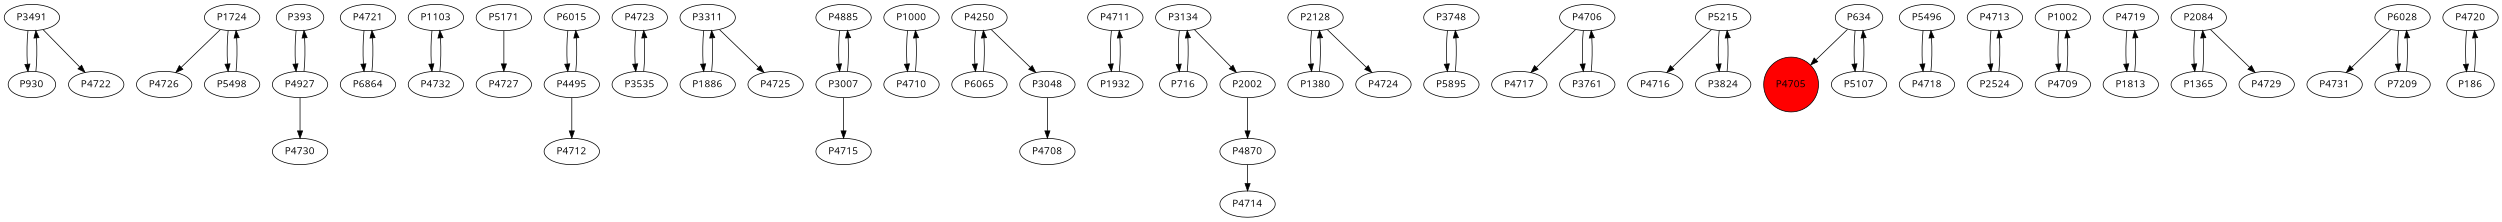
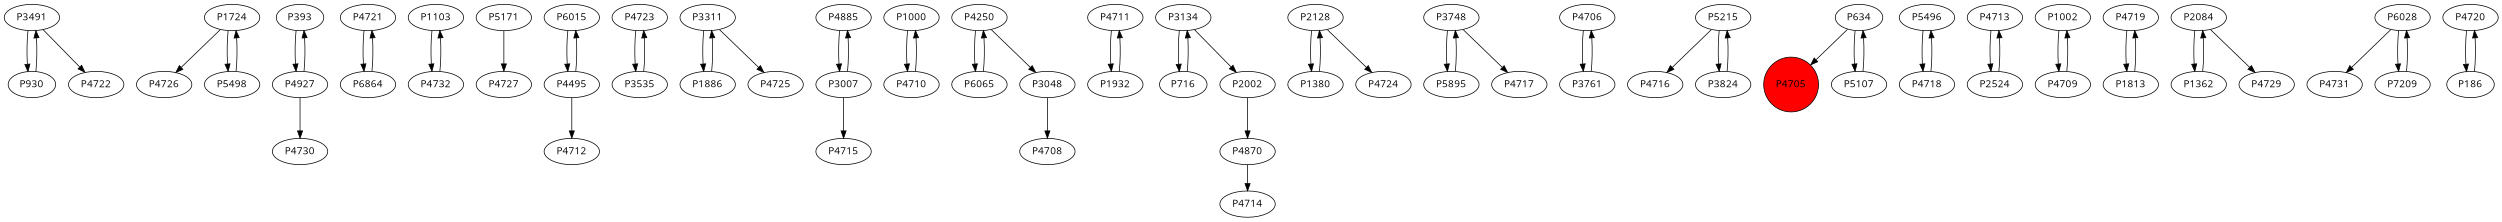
(1556, 49) -> (1483, 49)
(2199, 85) -> (2199, 85)
